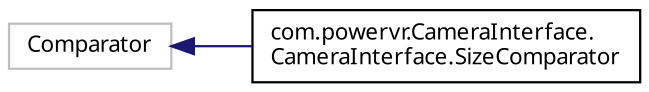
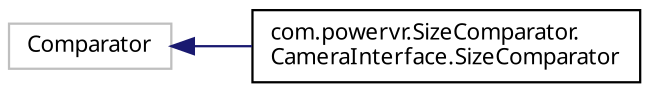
(446, 46) -> (446, 46)
